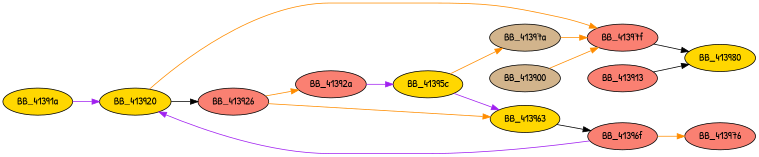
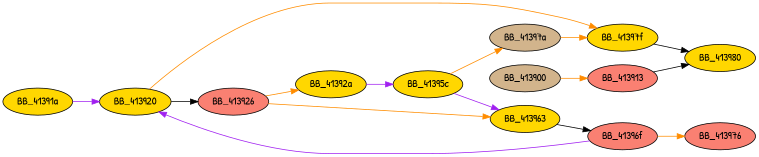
(623, 38) -> (623, 38)
(570, 60) -> (570, 78)
(331, 84) -> (331, 84)
